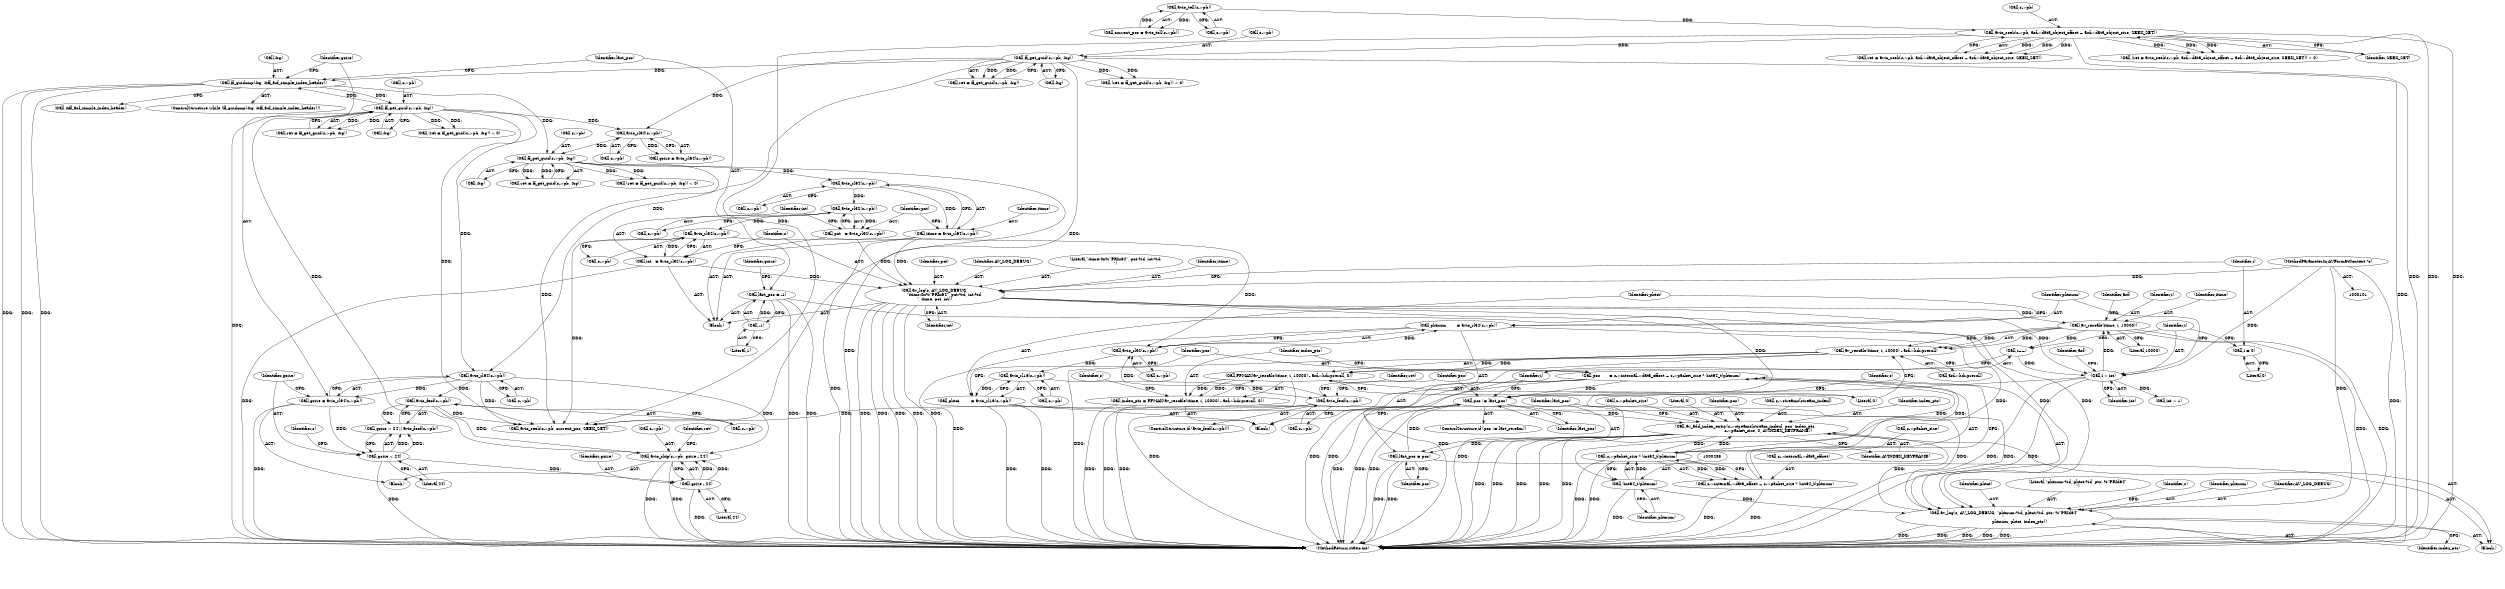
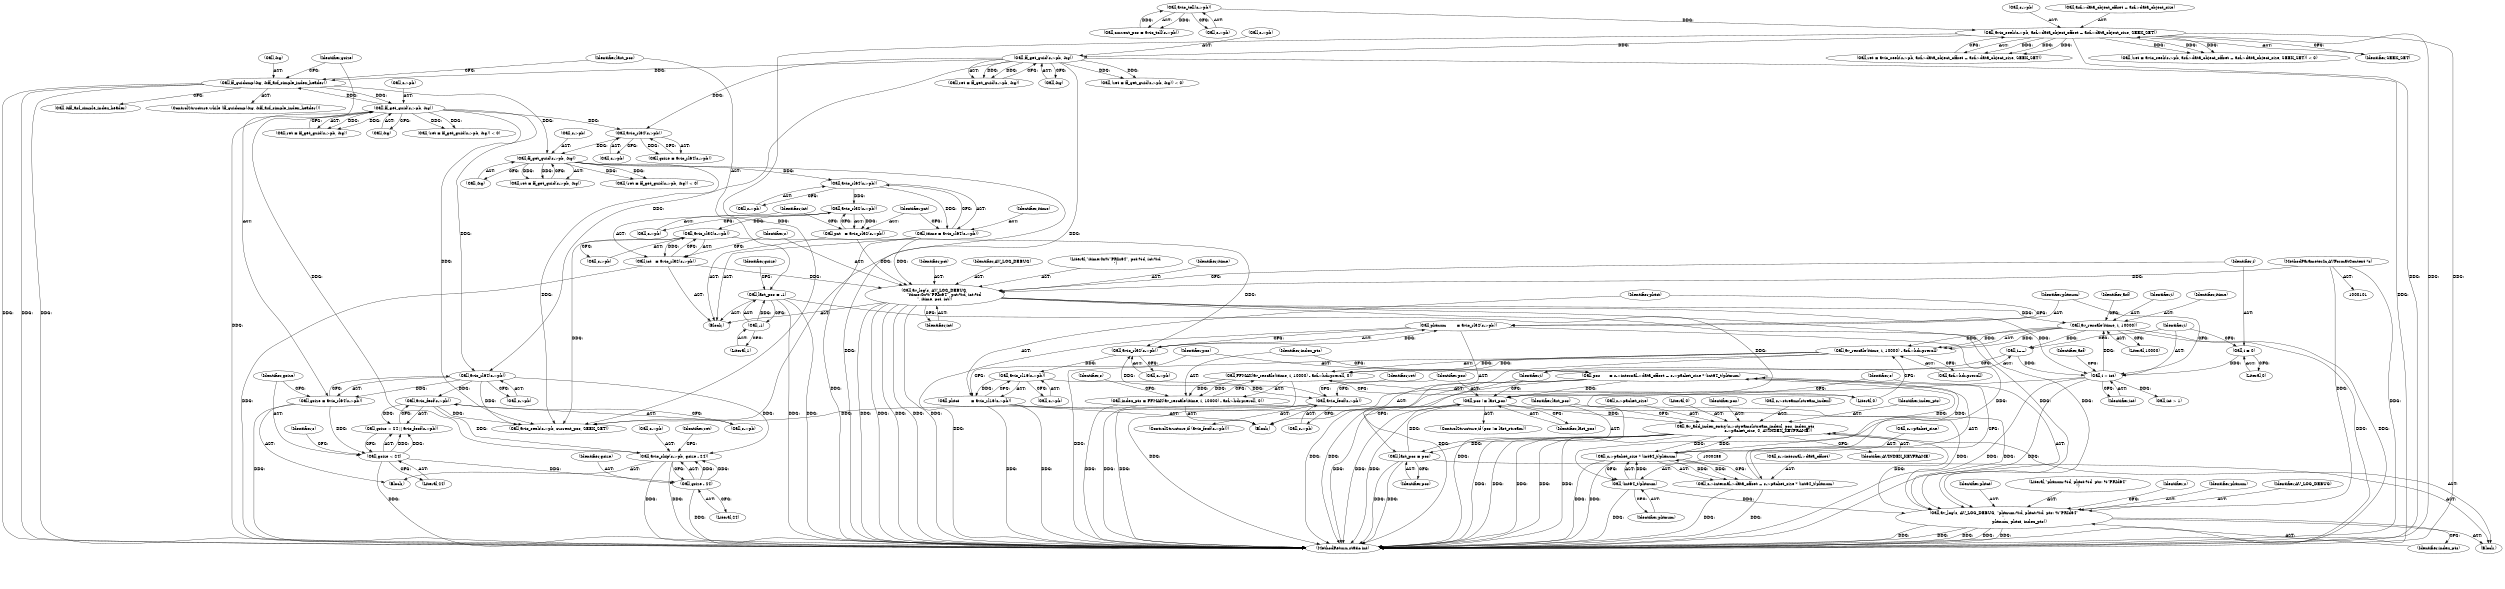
none -> (2120, 8)
(2228, 332) -> (2184, 372)
